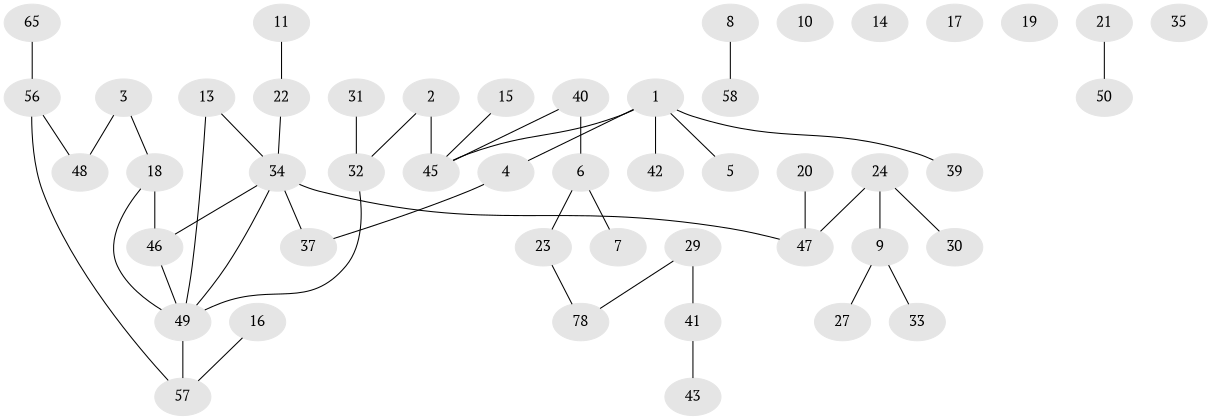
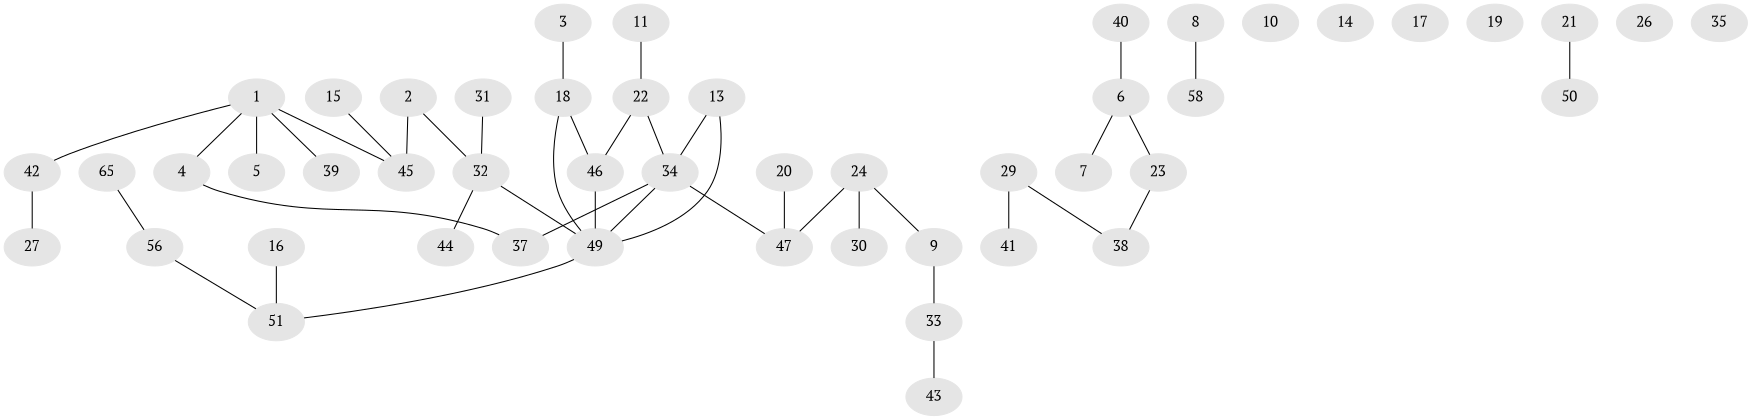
none -> (1645, 23)
(506, 135) -> none
(80, 172) -> none
(216, 210) -> (618, 135)
none -> (446, 247)
(861, 285) -> (32, 210)
(581, 322) -> (1121, 247)
(693, 360) -> (934, 360)
(183, 397) -> (276, 322)
